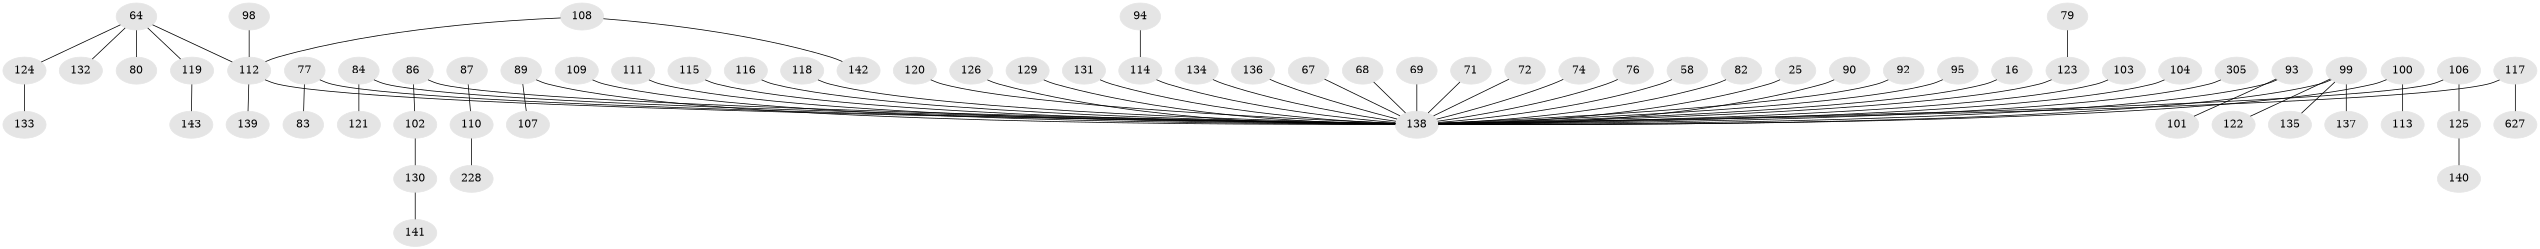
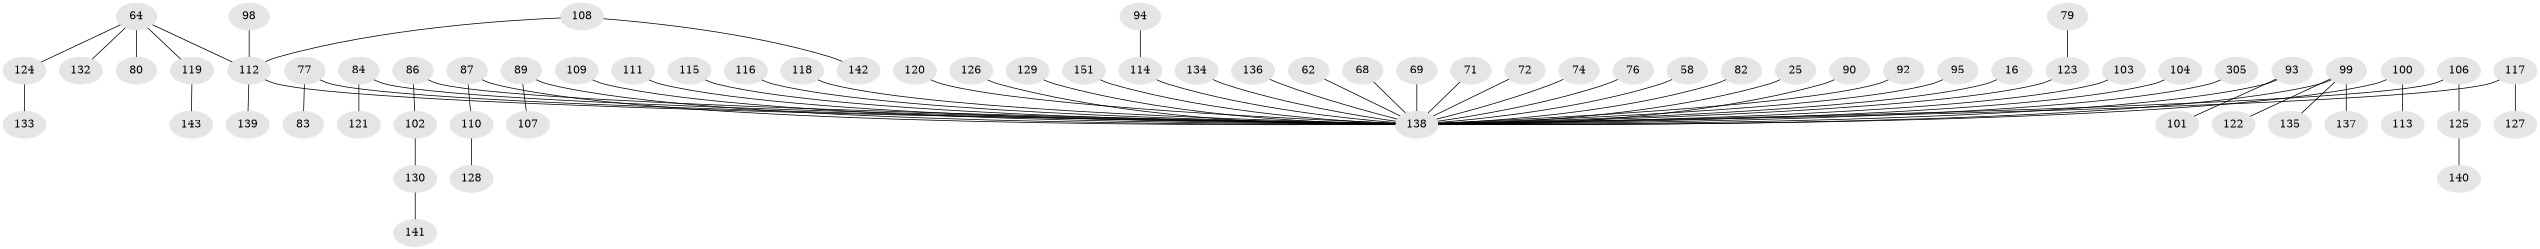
(1084, 71) -> (1084, 71)
(1309, 71) -> (1309, 71)
none -> (937, 120)
(2515, 125) -> (2515, 125)
(472, 179) -> (472, 179)
